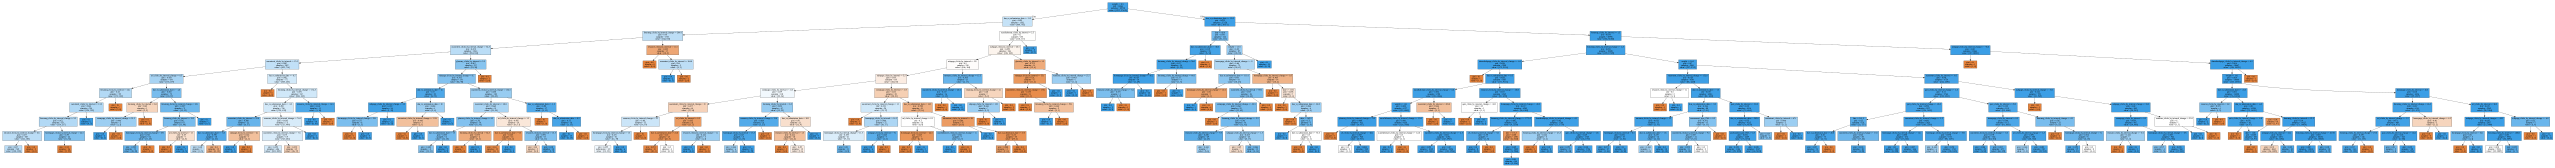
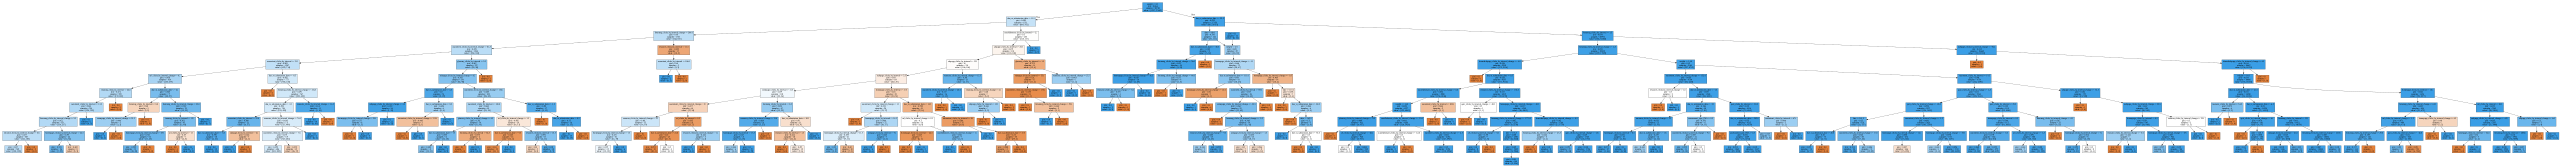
(1249, 57) -> (1232, 42)
(650, 64) -> none
(2273, 122) -> (2241, 149)
(2263, 128) -> (2249, 143)
(1511, 136) -> (1511, 136)
(64, 149) -> (57, 149)
none -> (73, 149)
(197, 149) -> none
(214, 149) -> (212, 149)
(603, 149) -> (603, 149)
none -> (847, 149)
none -> (1216, 149)
(1253, 149) -> (1257, 149)
(1426, 149) -> none
none -> (1867, 149)
(1892, 149) -> none
(1910, 149) -> (1902, 149)
(2269, 149) -> (2279, 149)
(2407, 149) -> (2413, 149)
(2494, 149) -> (2502, 149)
